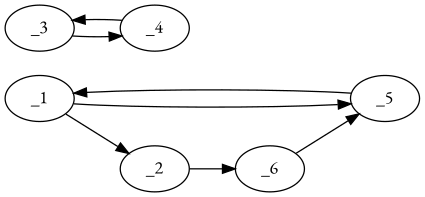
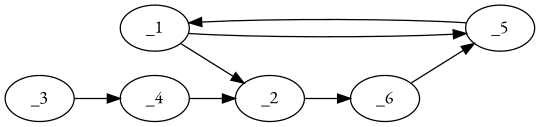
(104, 20) -> (206, 98)
